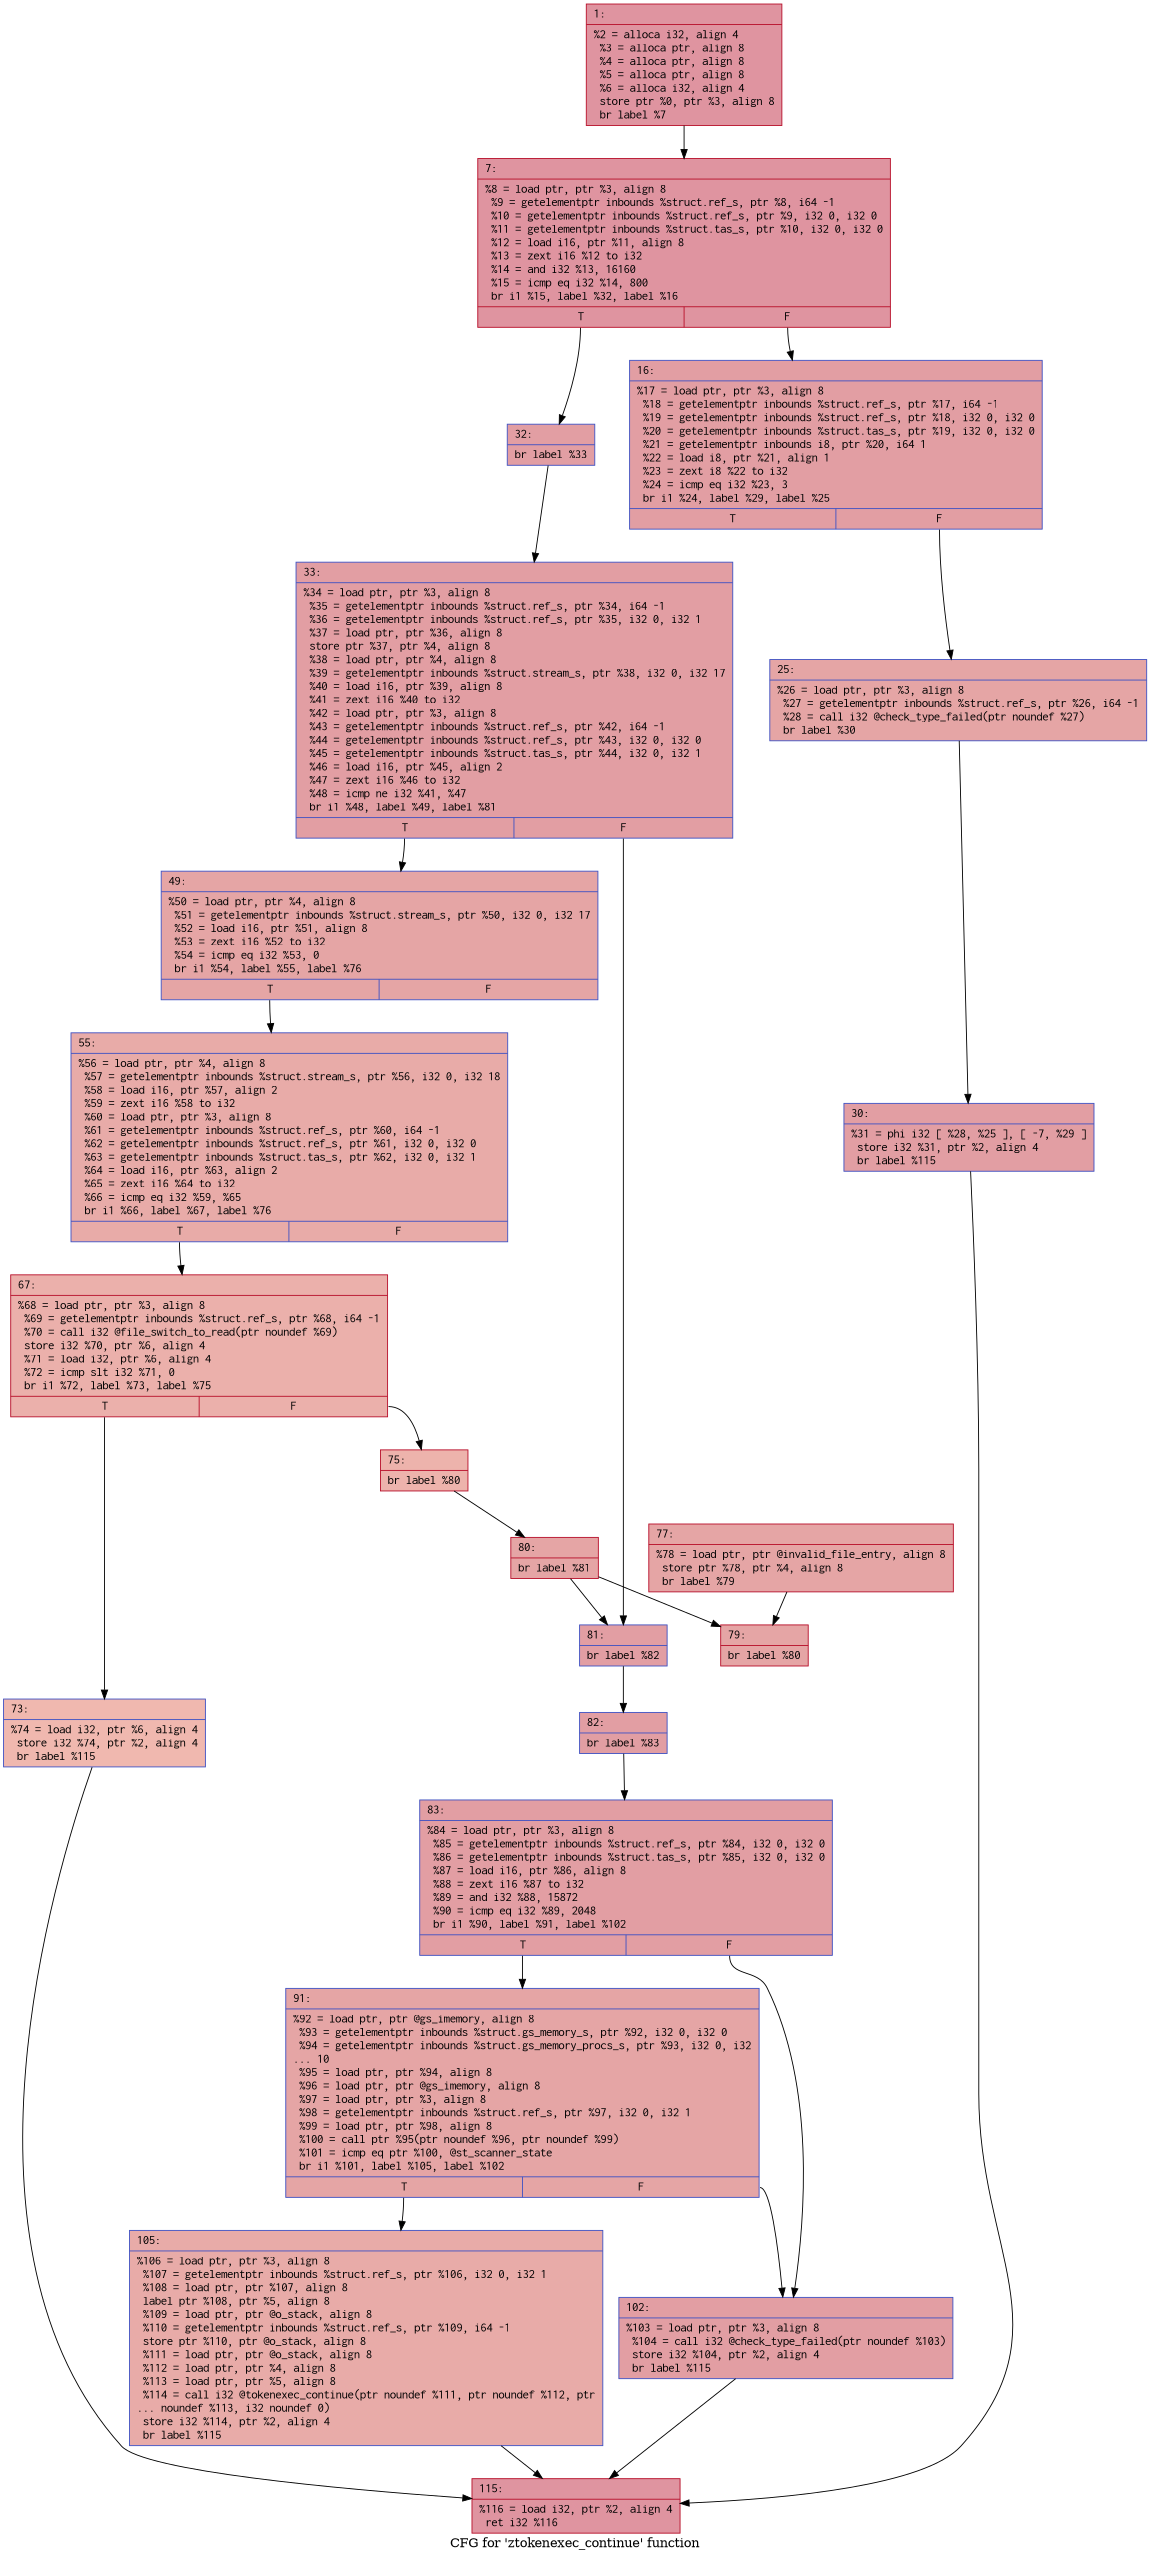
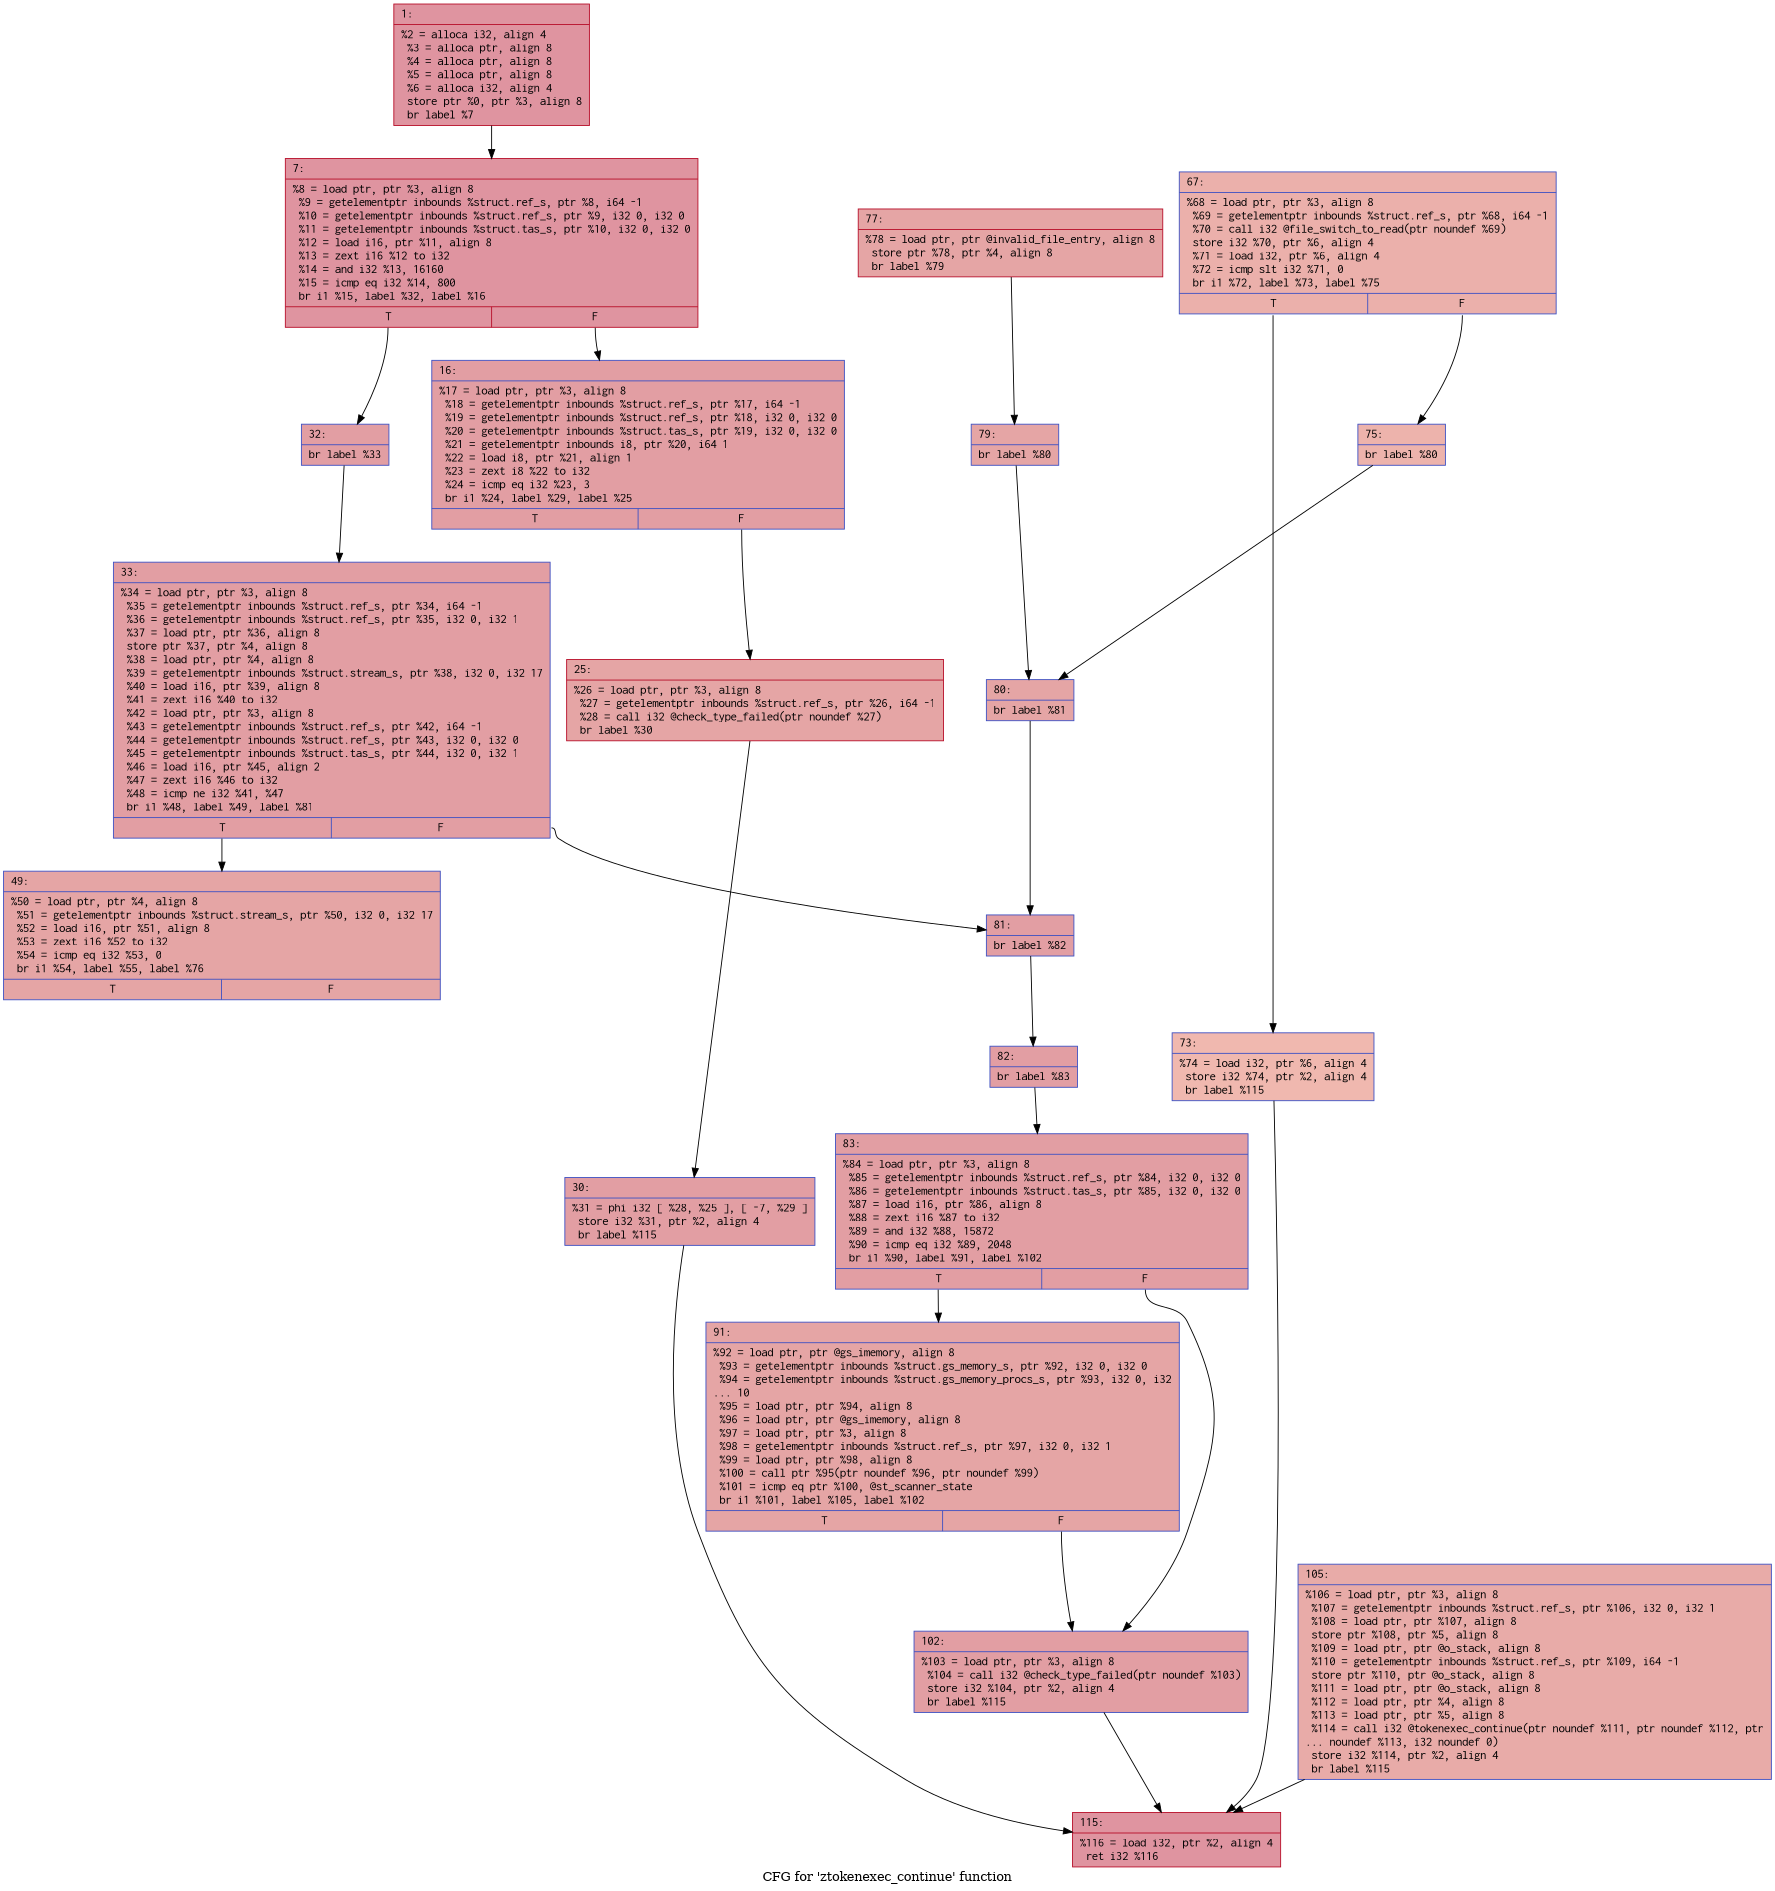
(958, 700) -> (755, 700)
(289, 1137) -> none
(199, 1346) -> (1368, 243)
(424, 1470) -> (1402, 445)
(555, 1558) -> (1030, 700)
(655, 1600) -> (1022, 568)
(764, 1645) -> (1015, 445)
(403, 2210) -> none
(234, 2301) -> (1402, 1635)
